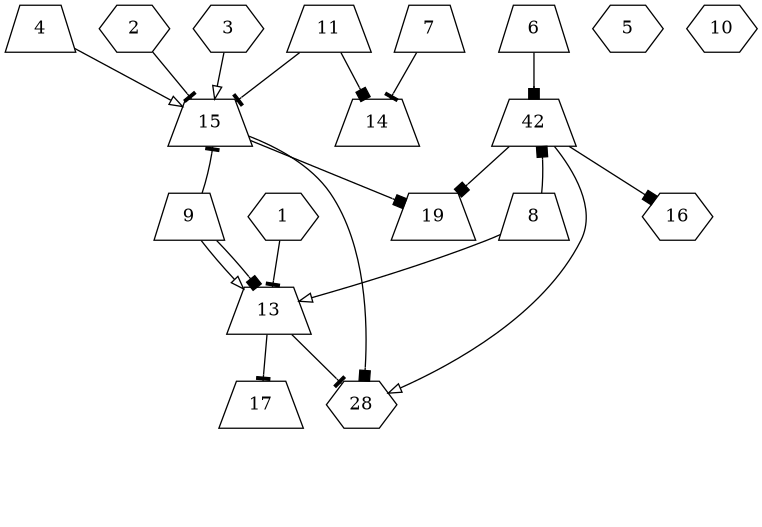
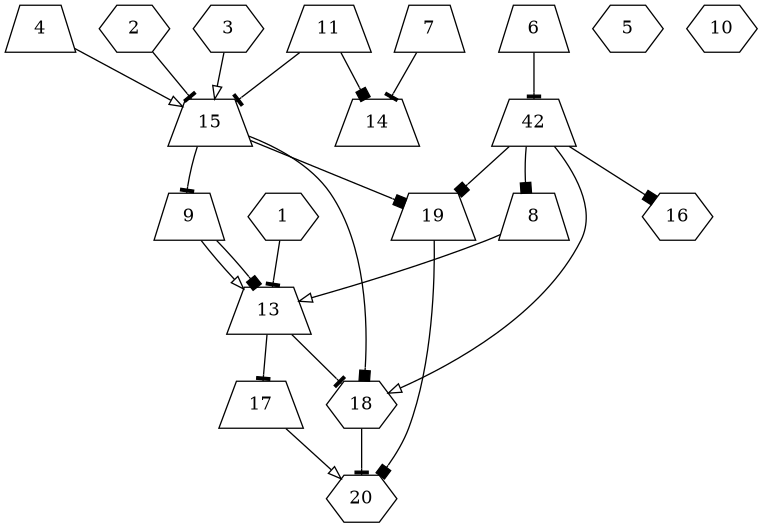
(534, 73) -> (534, 73)
(208, 173) -> (192, 166)
(543, 176) -> (525, 163)
(362, 405) -> (362, 405)
none -> (362, 499)
